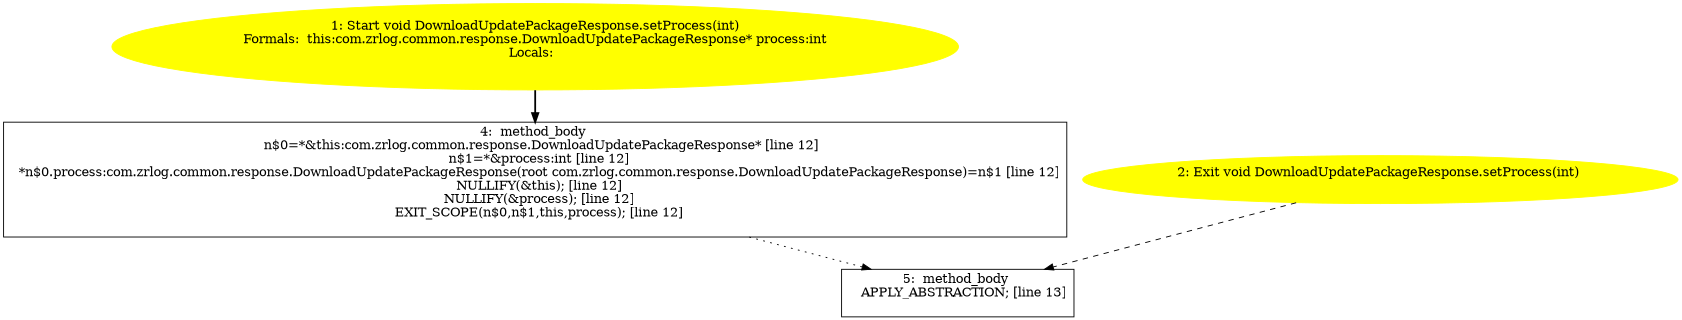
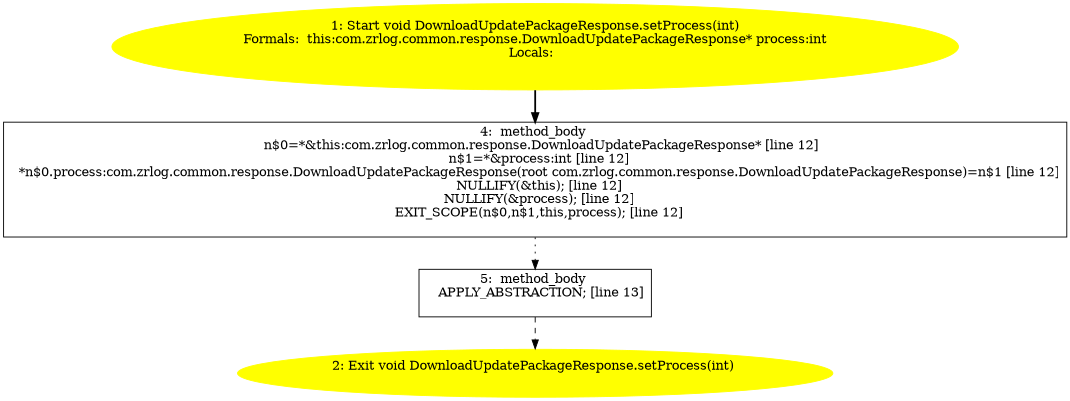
(1175, 235) -> (535, 328)
